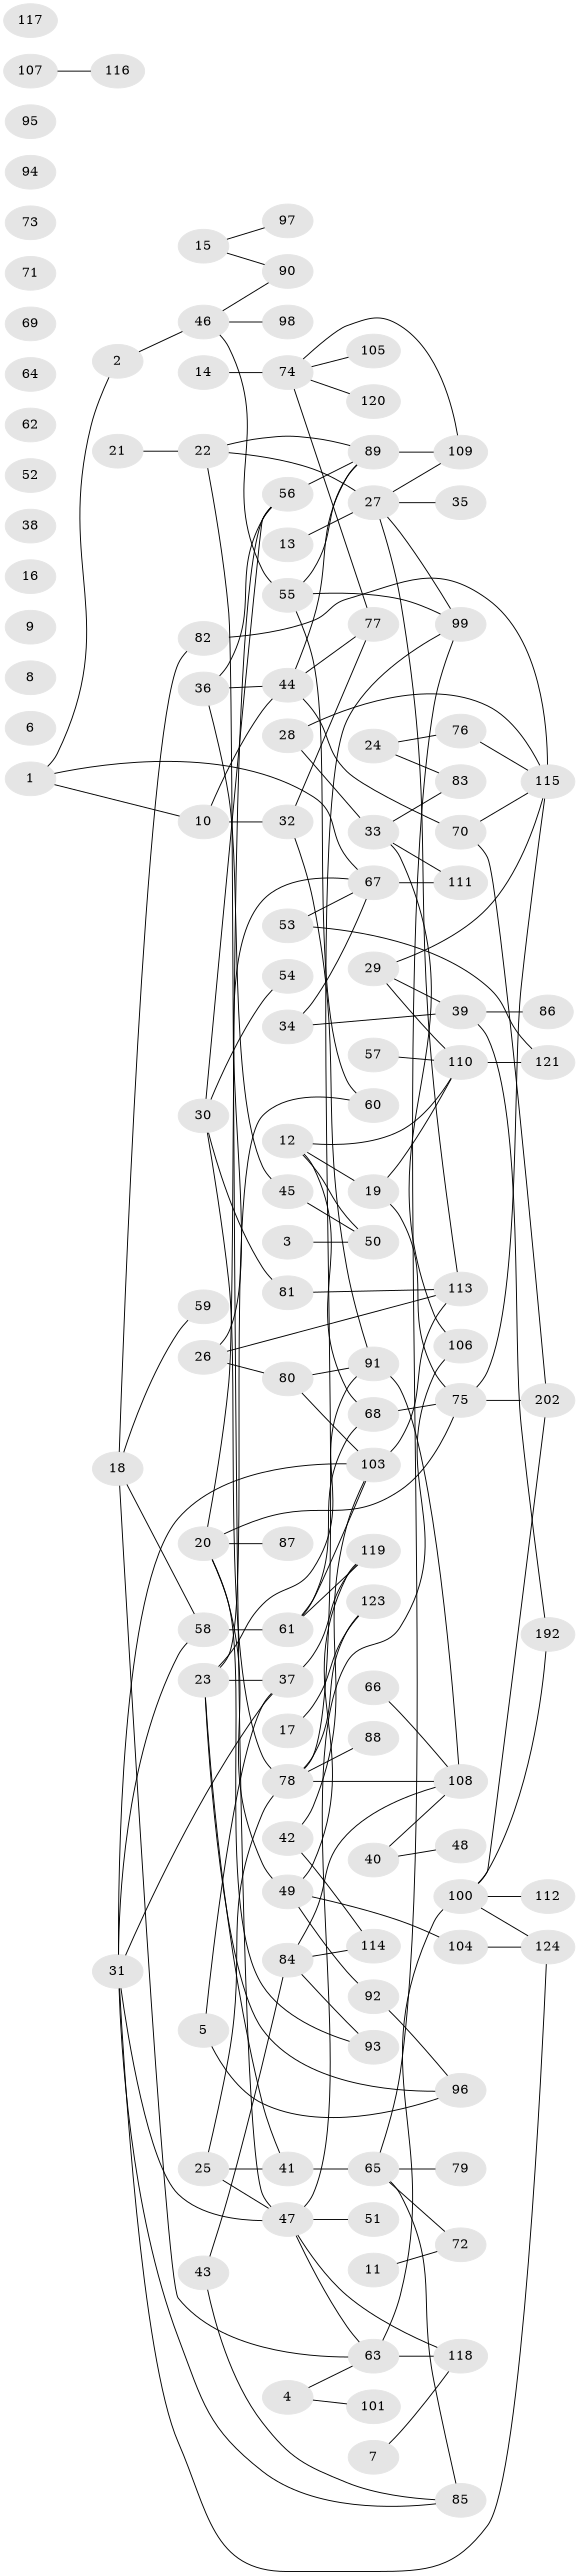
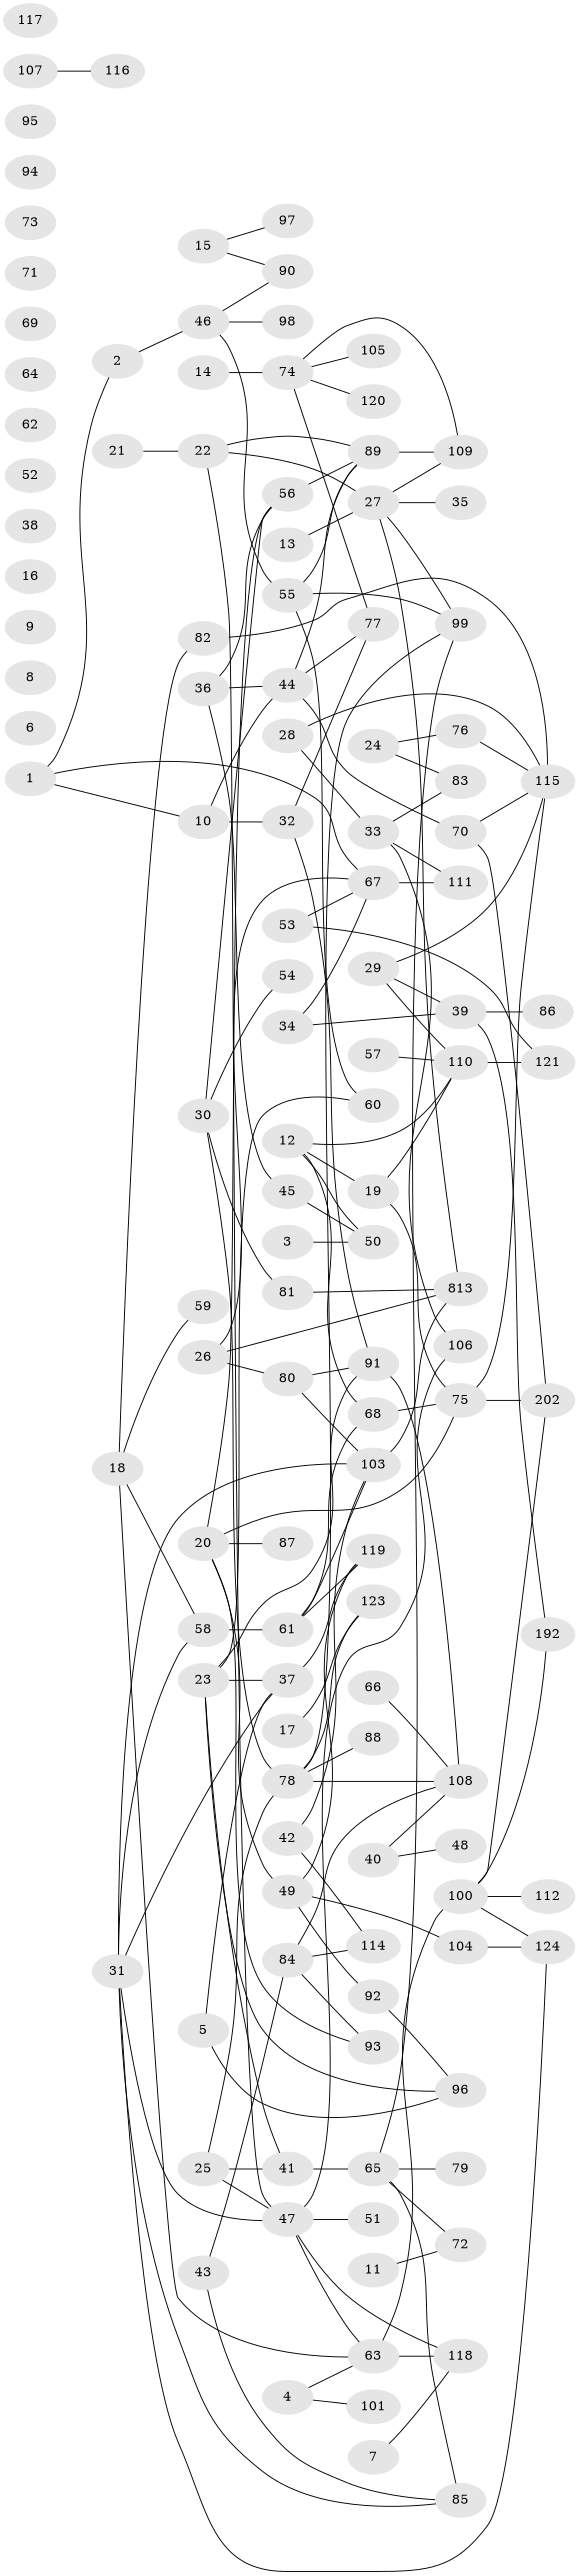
(461, 1289) -> (461, 1289)
